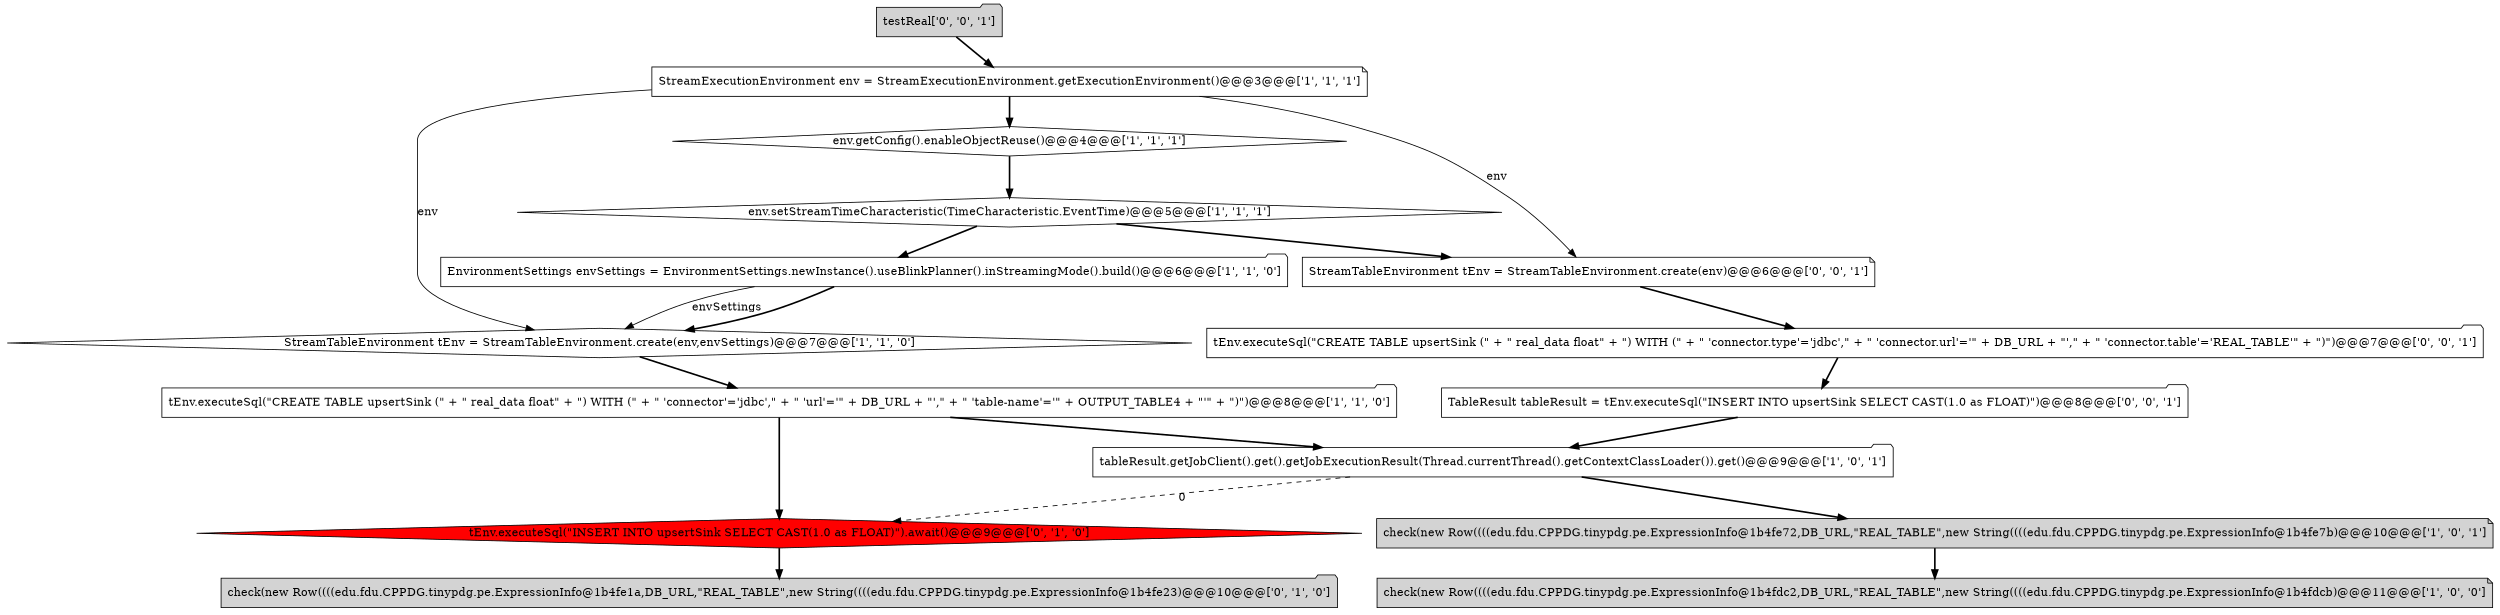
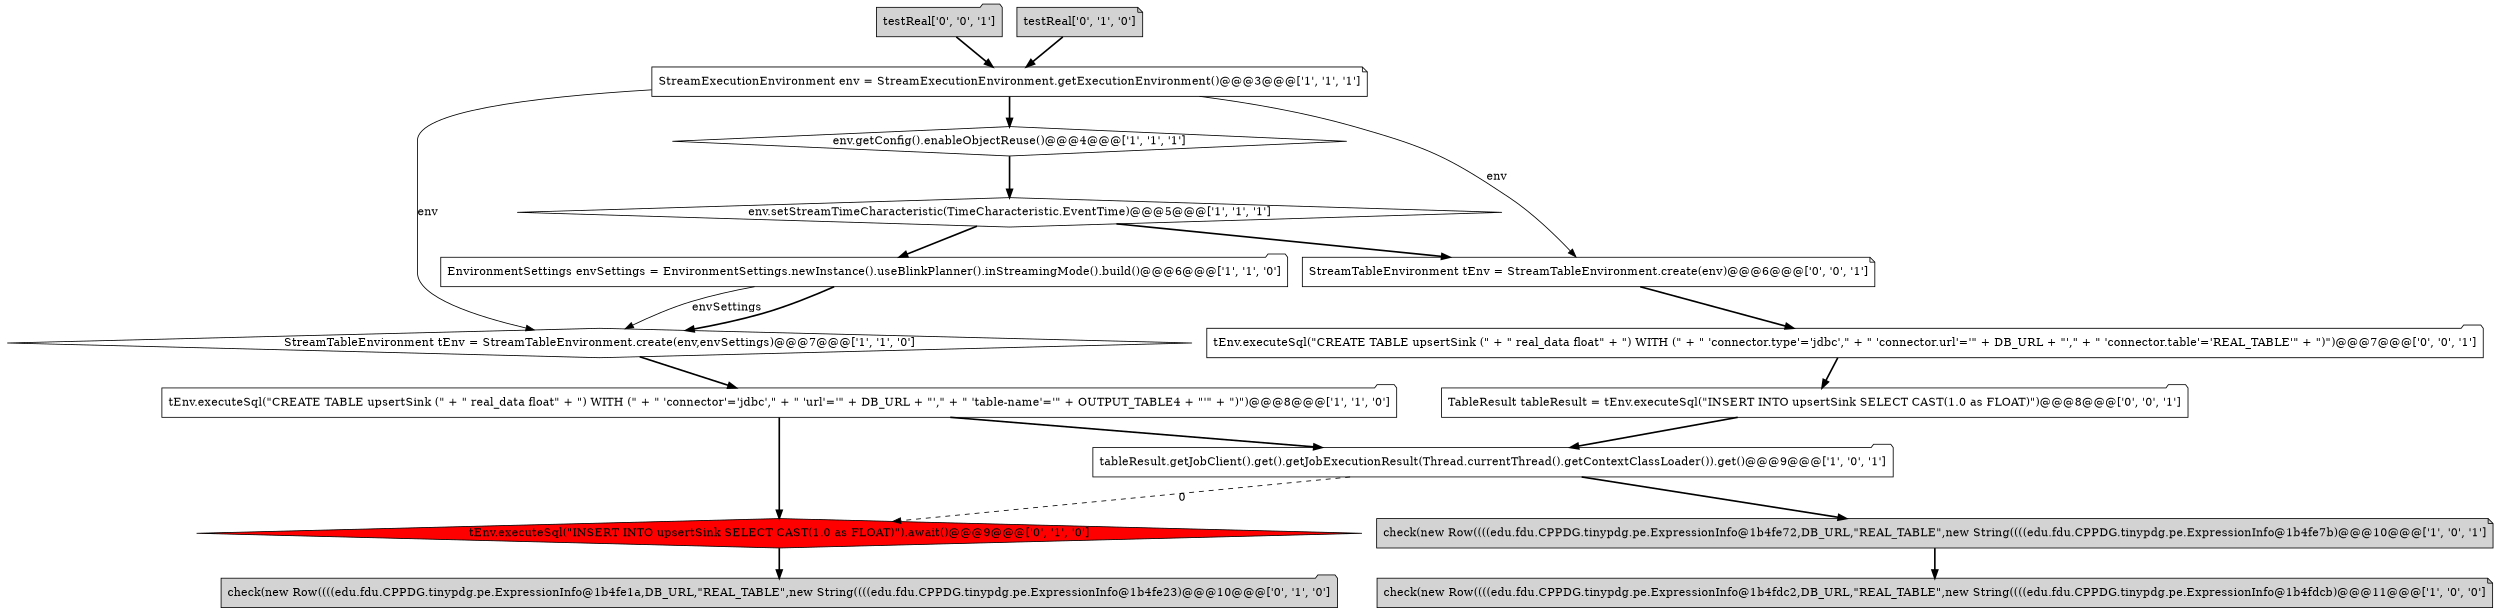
none -> (1080, 22)
